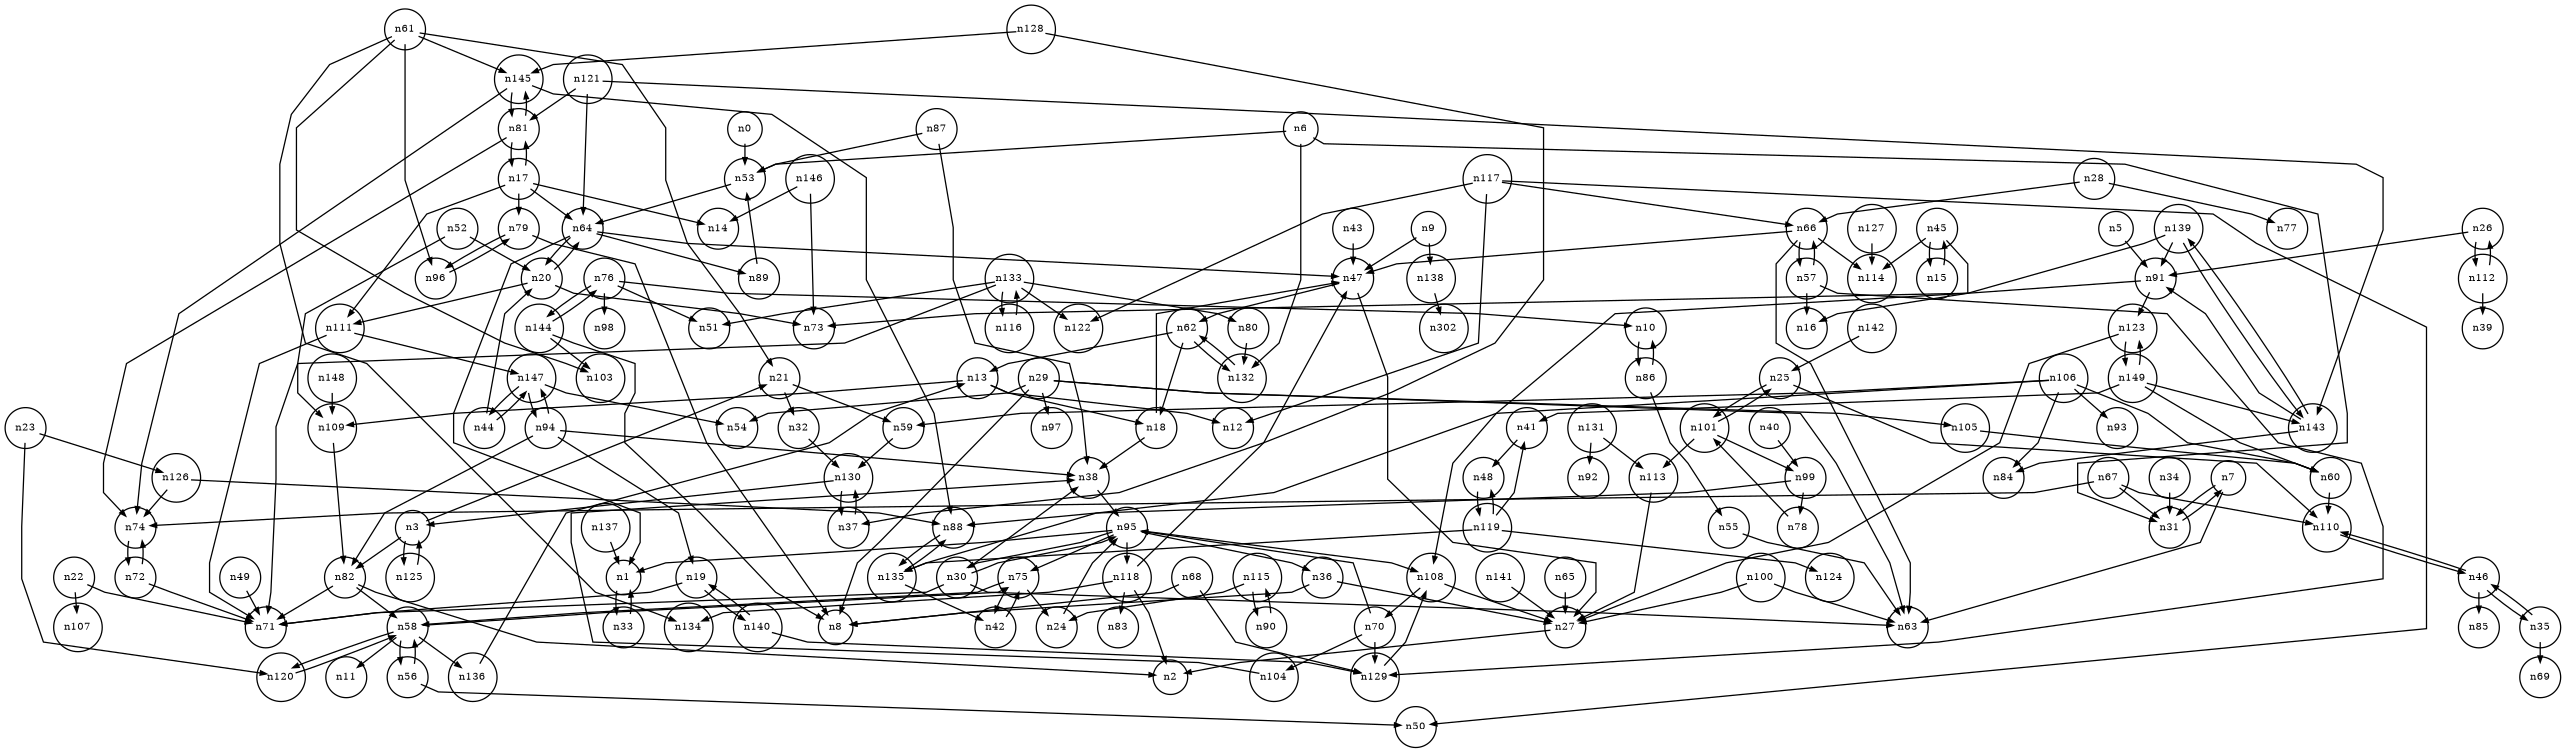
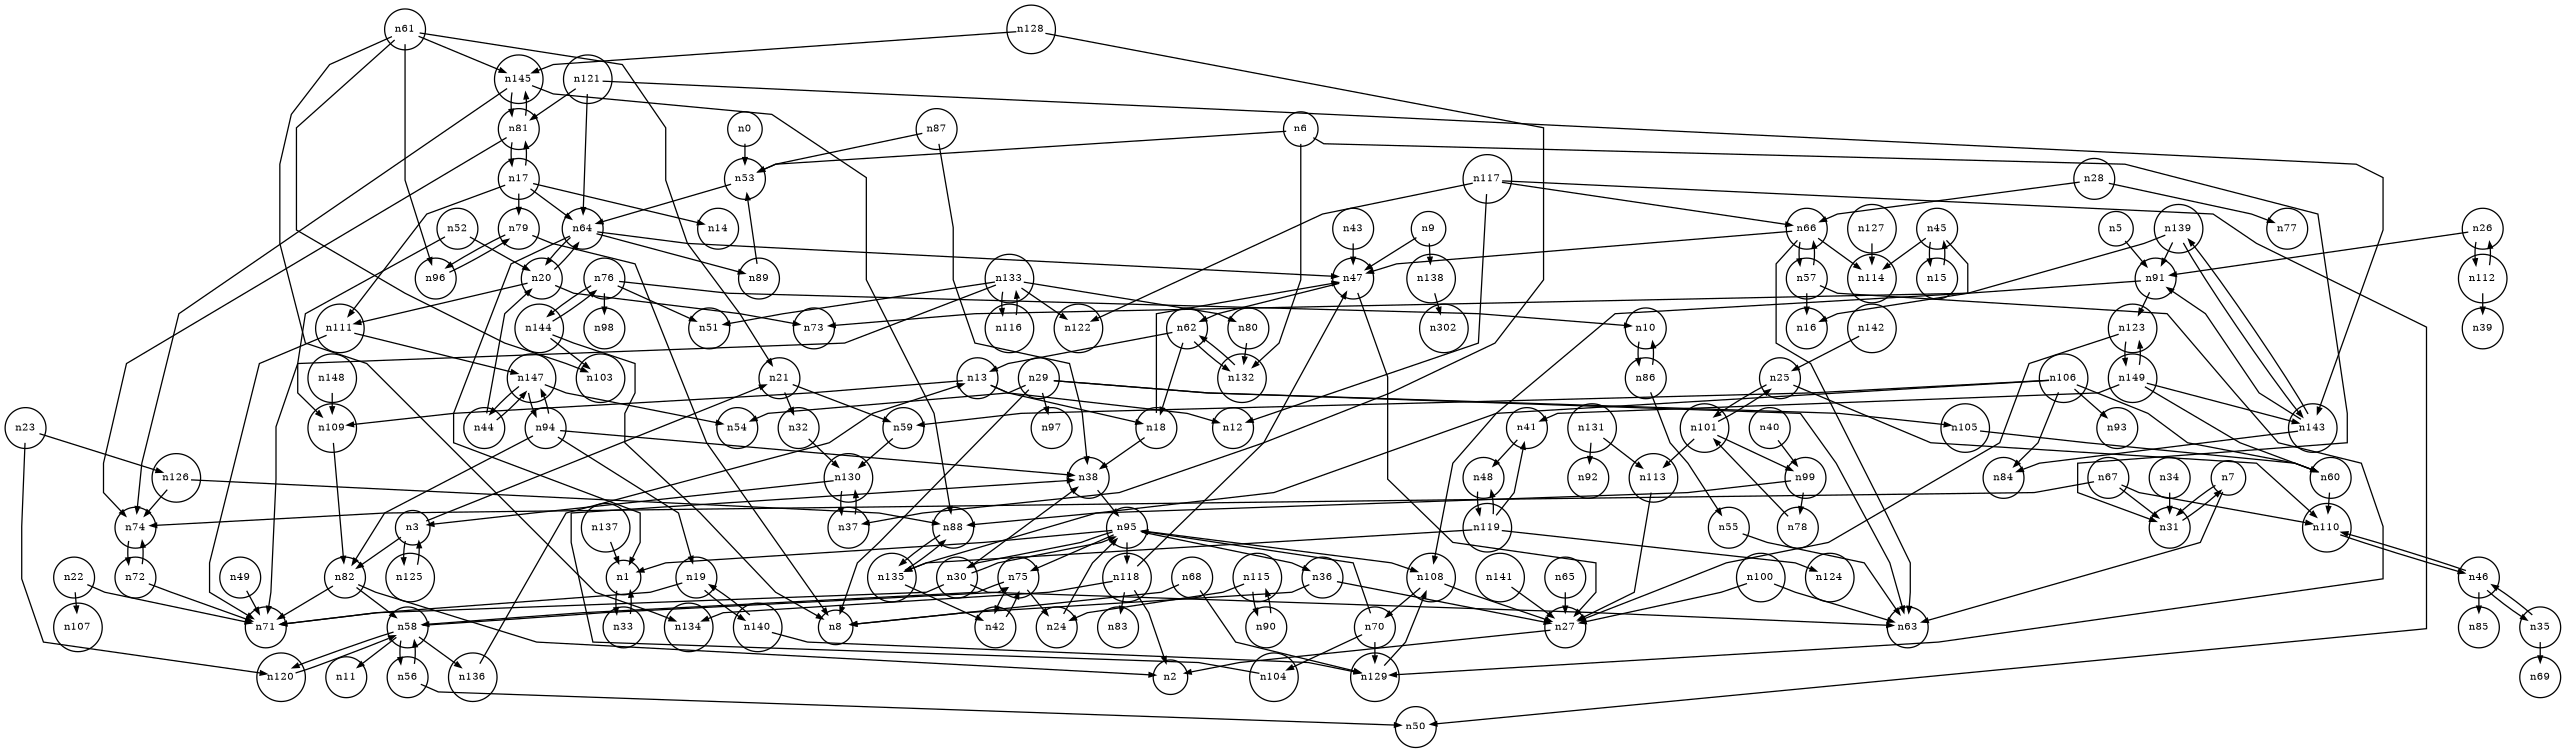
(810, 179) -> none
